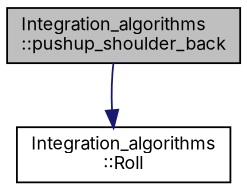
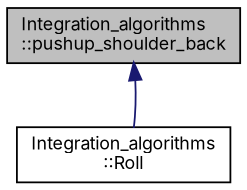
(112, 86) -> (136, 104)
